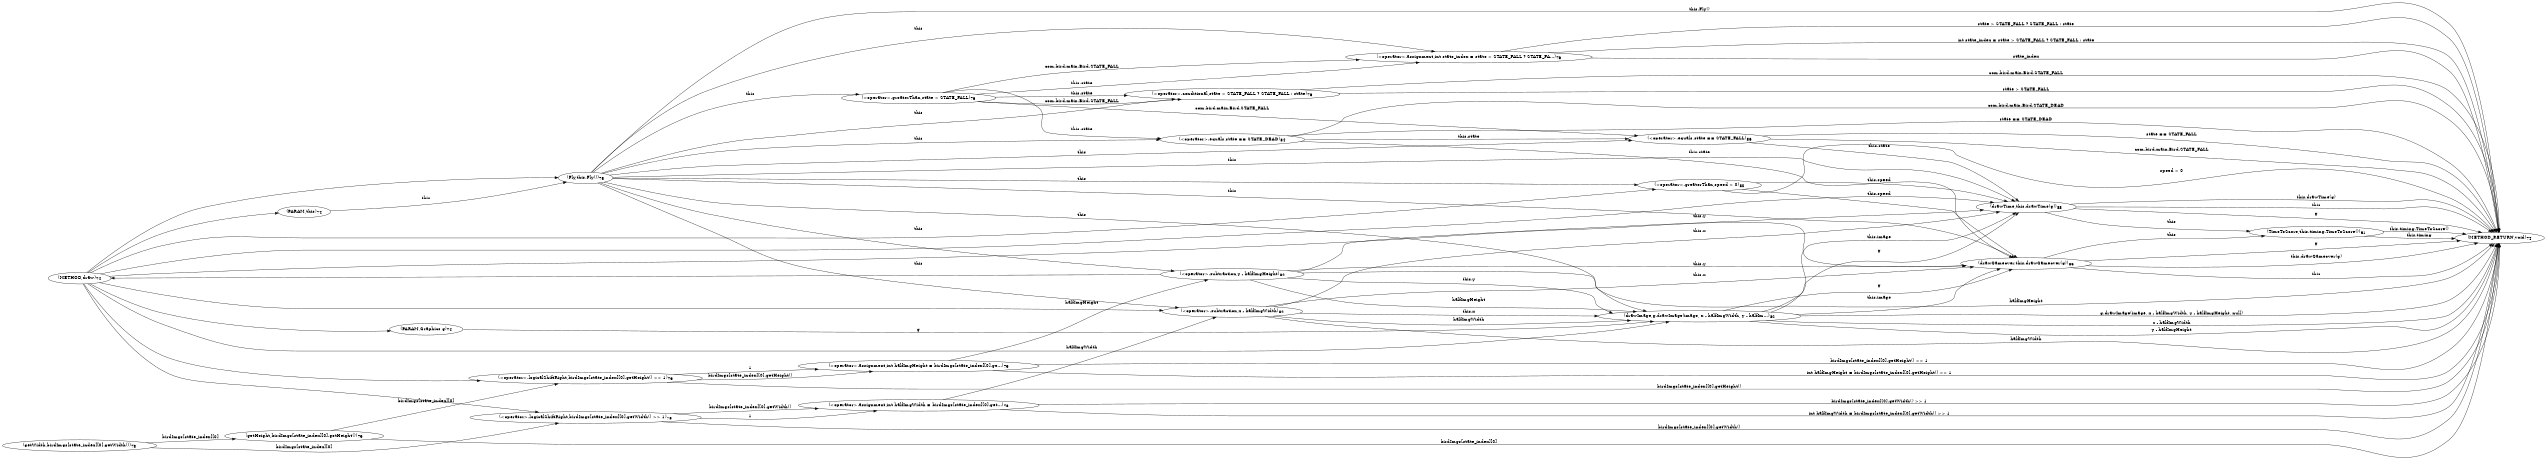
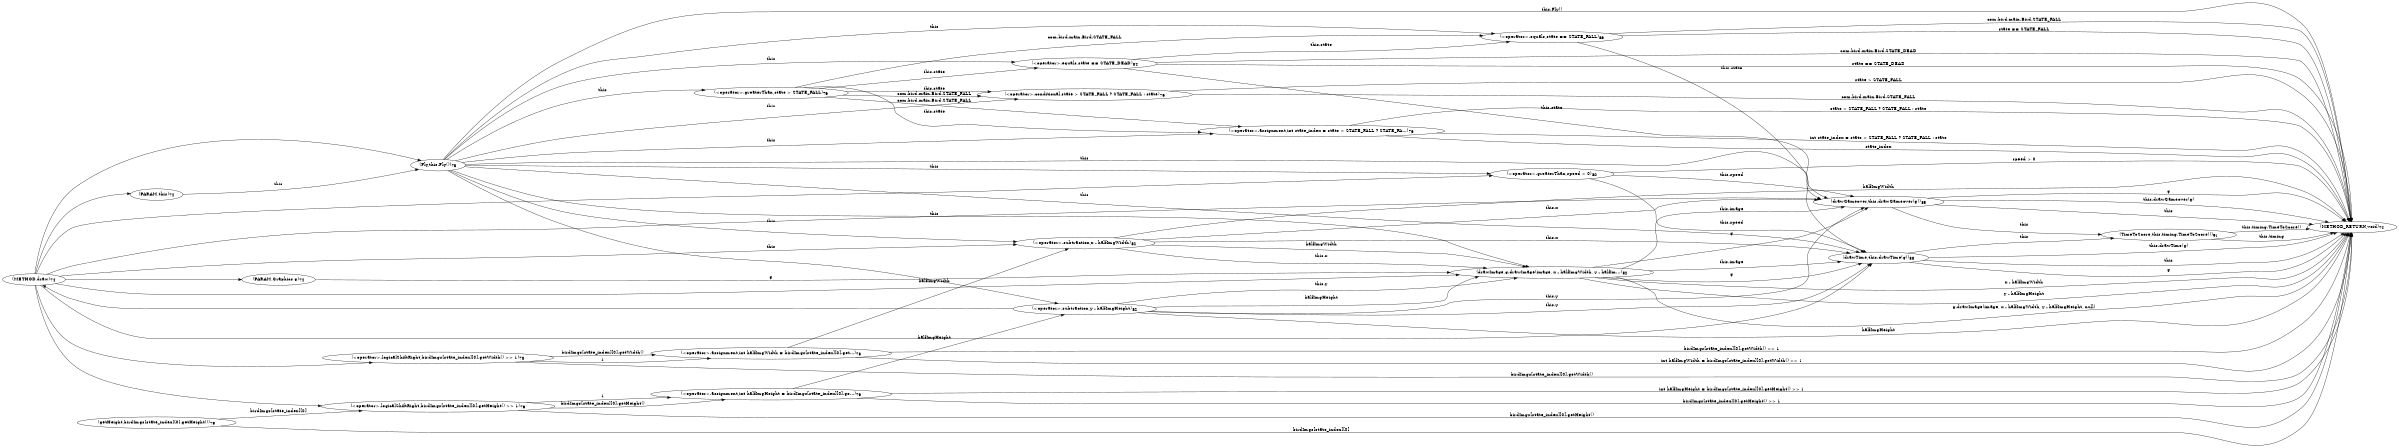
(80, 446) -> none
